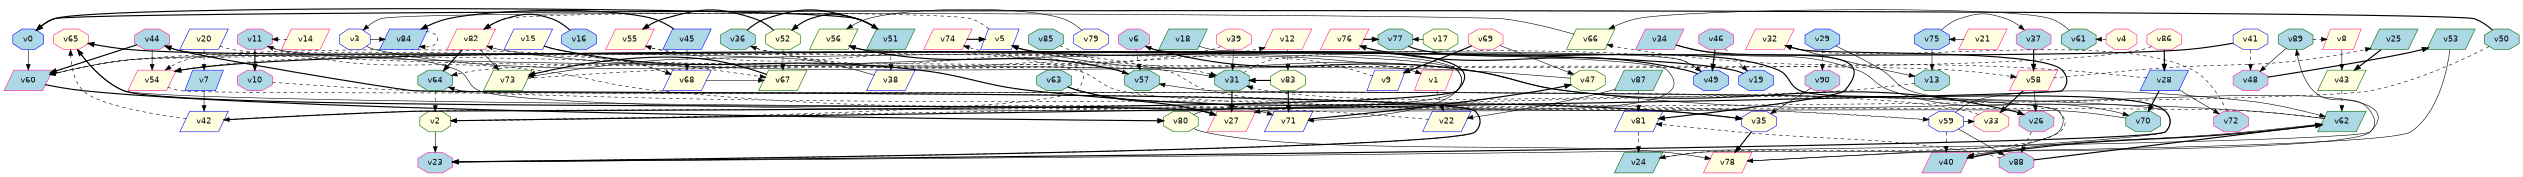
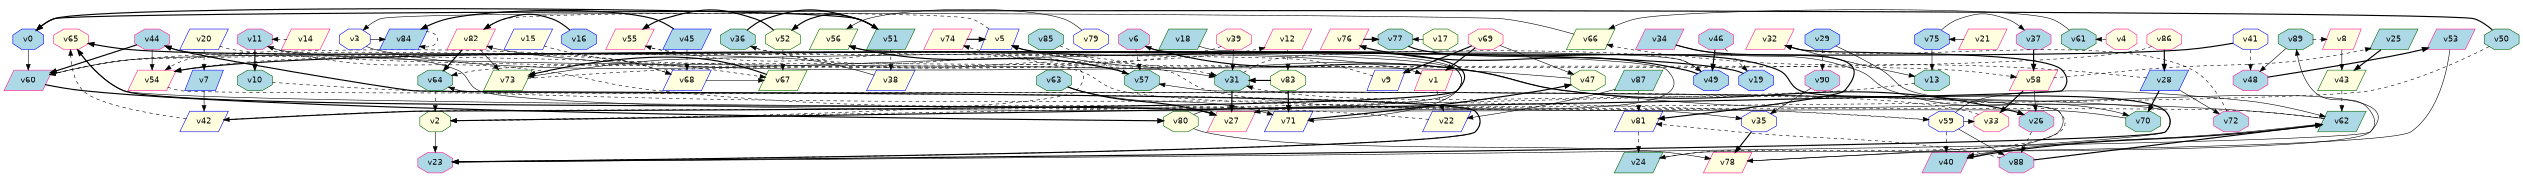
(2451, 39) -> (2451, 39)
none -> (1463, 57)
(255, 80) -> (255, 80)
(1019, 89) -> none
